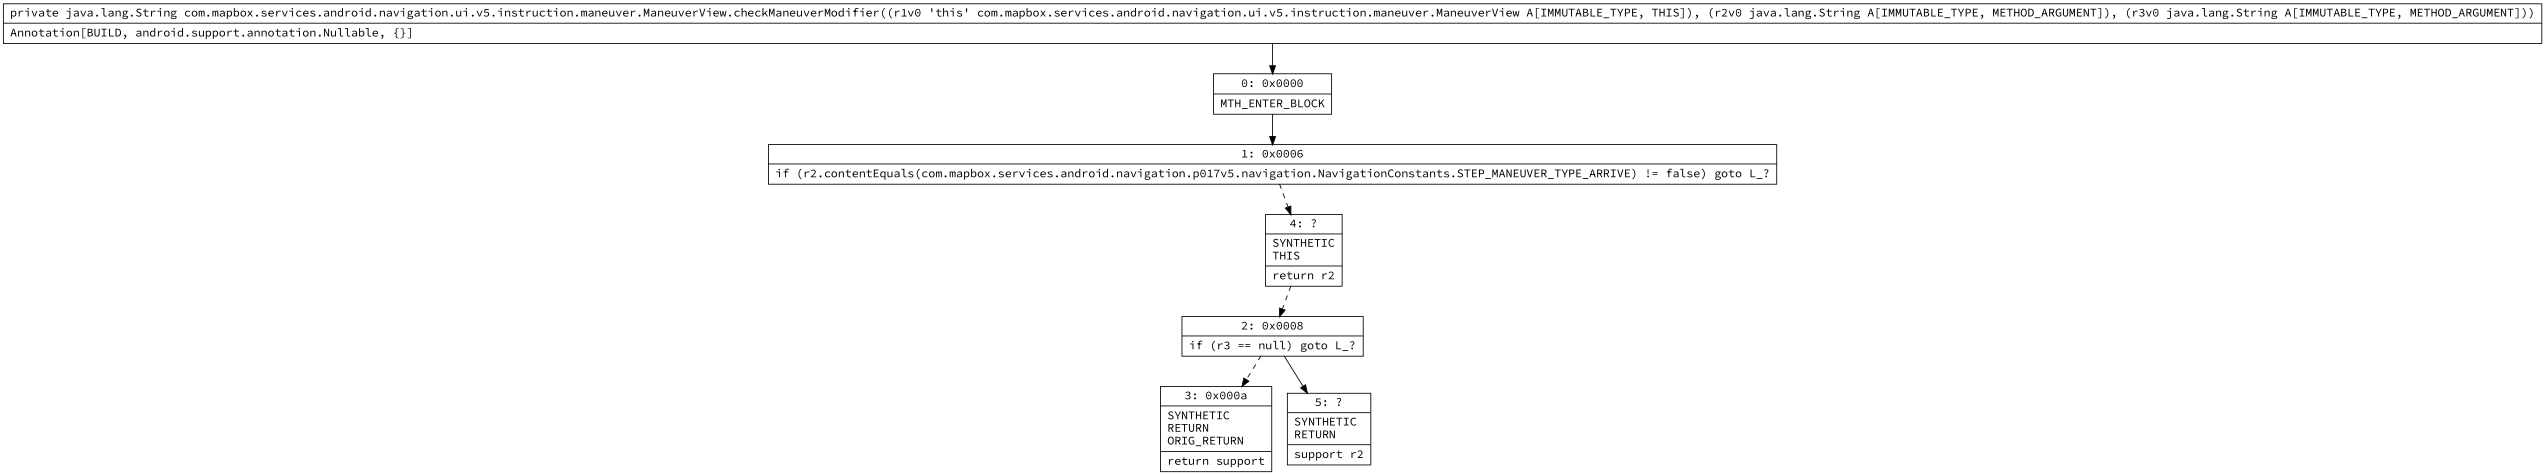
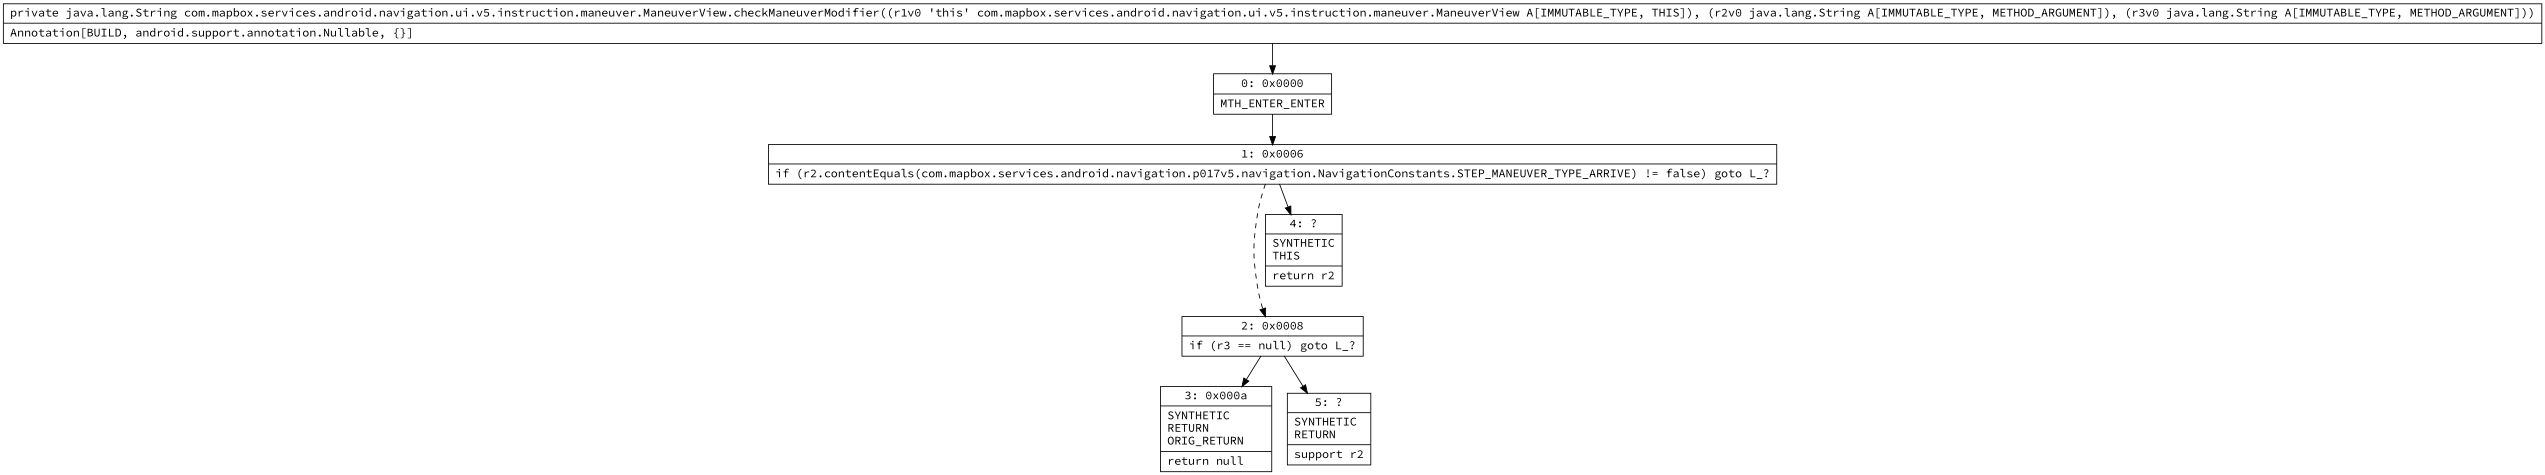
(1273, 104) -> (1273, 104)
(1284, 195) -> (1284, 195)
(1287, 297) -> (1254, 246)
(1254, 368) -> (1254, 368)
(1216, 461) -> (1206, 461)
